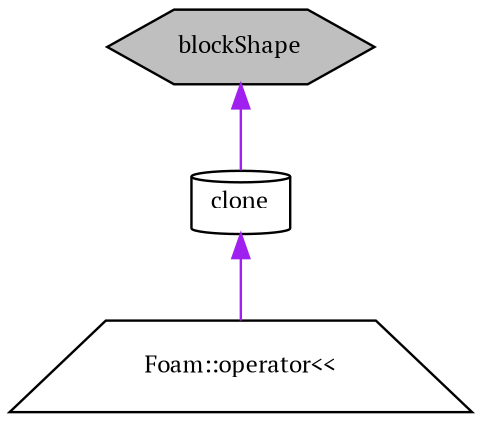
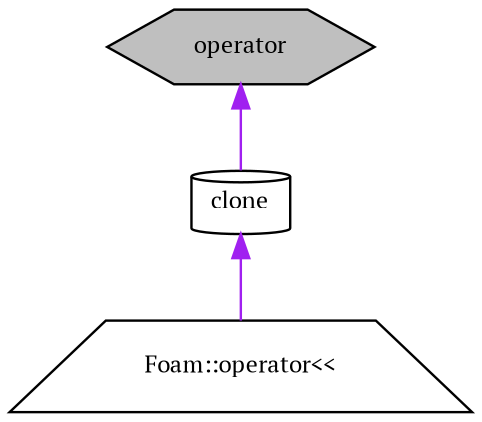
(241, 47) -> (241, 47)
